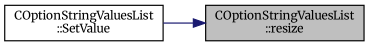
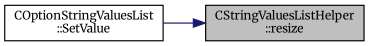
(285, 23) -> (285, 23)
